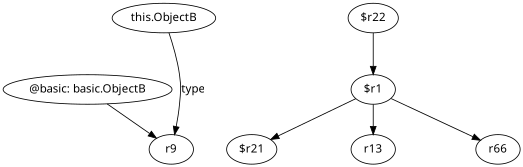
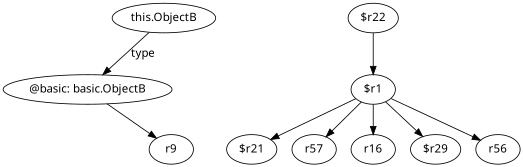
(180, 79) -> (129, 51)
none -> (314, 149)
(373, 149) -> (373, 149)
none -> (436, 149)
(498, 149) -> (498, 149)
